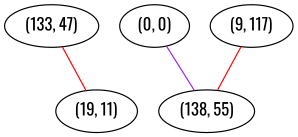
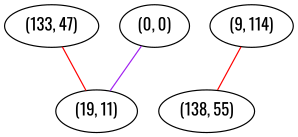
(252, 26) -> (252, 26)
(180, 68) -> (126, 68)
